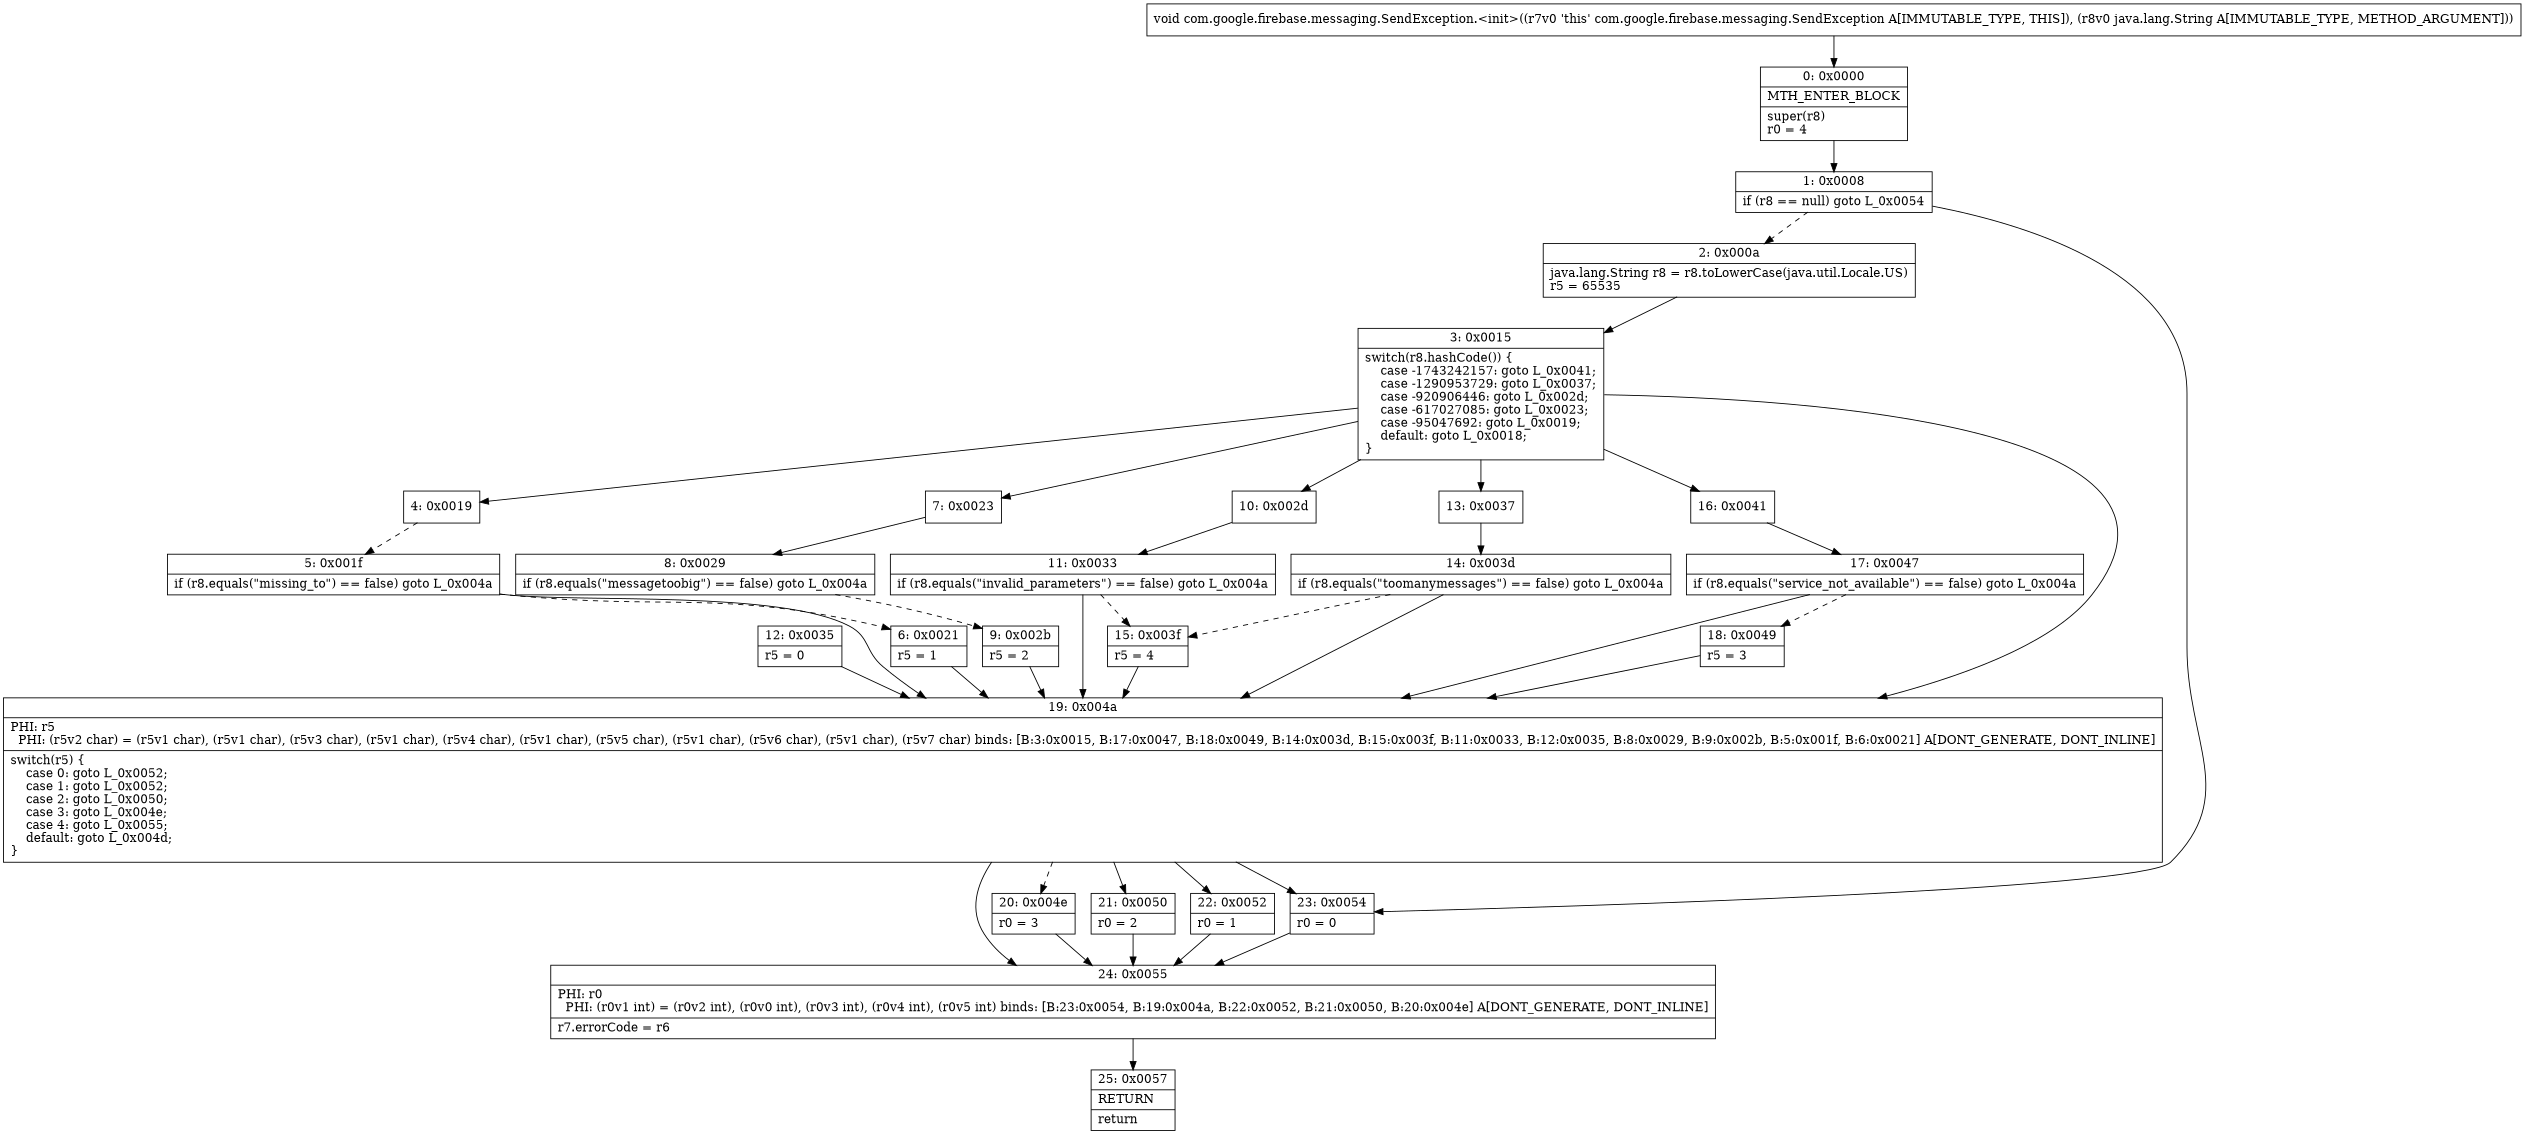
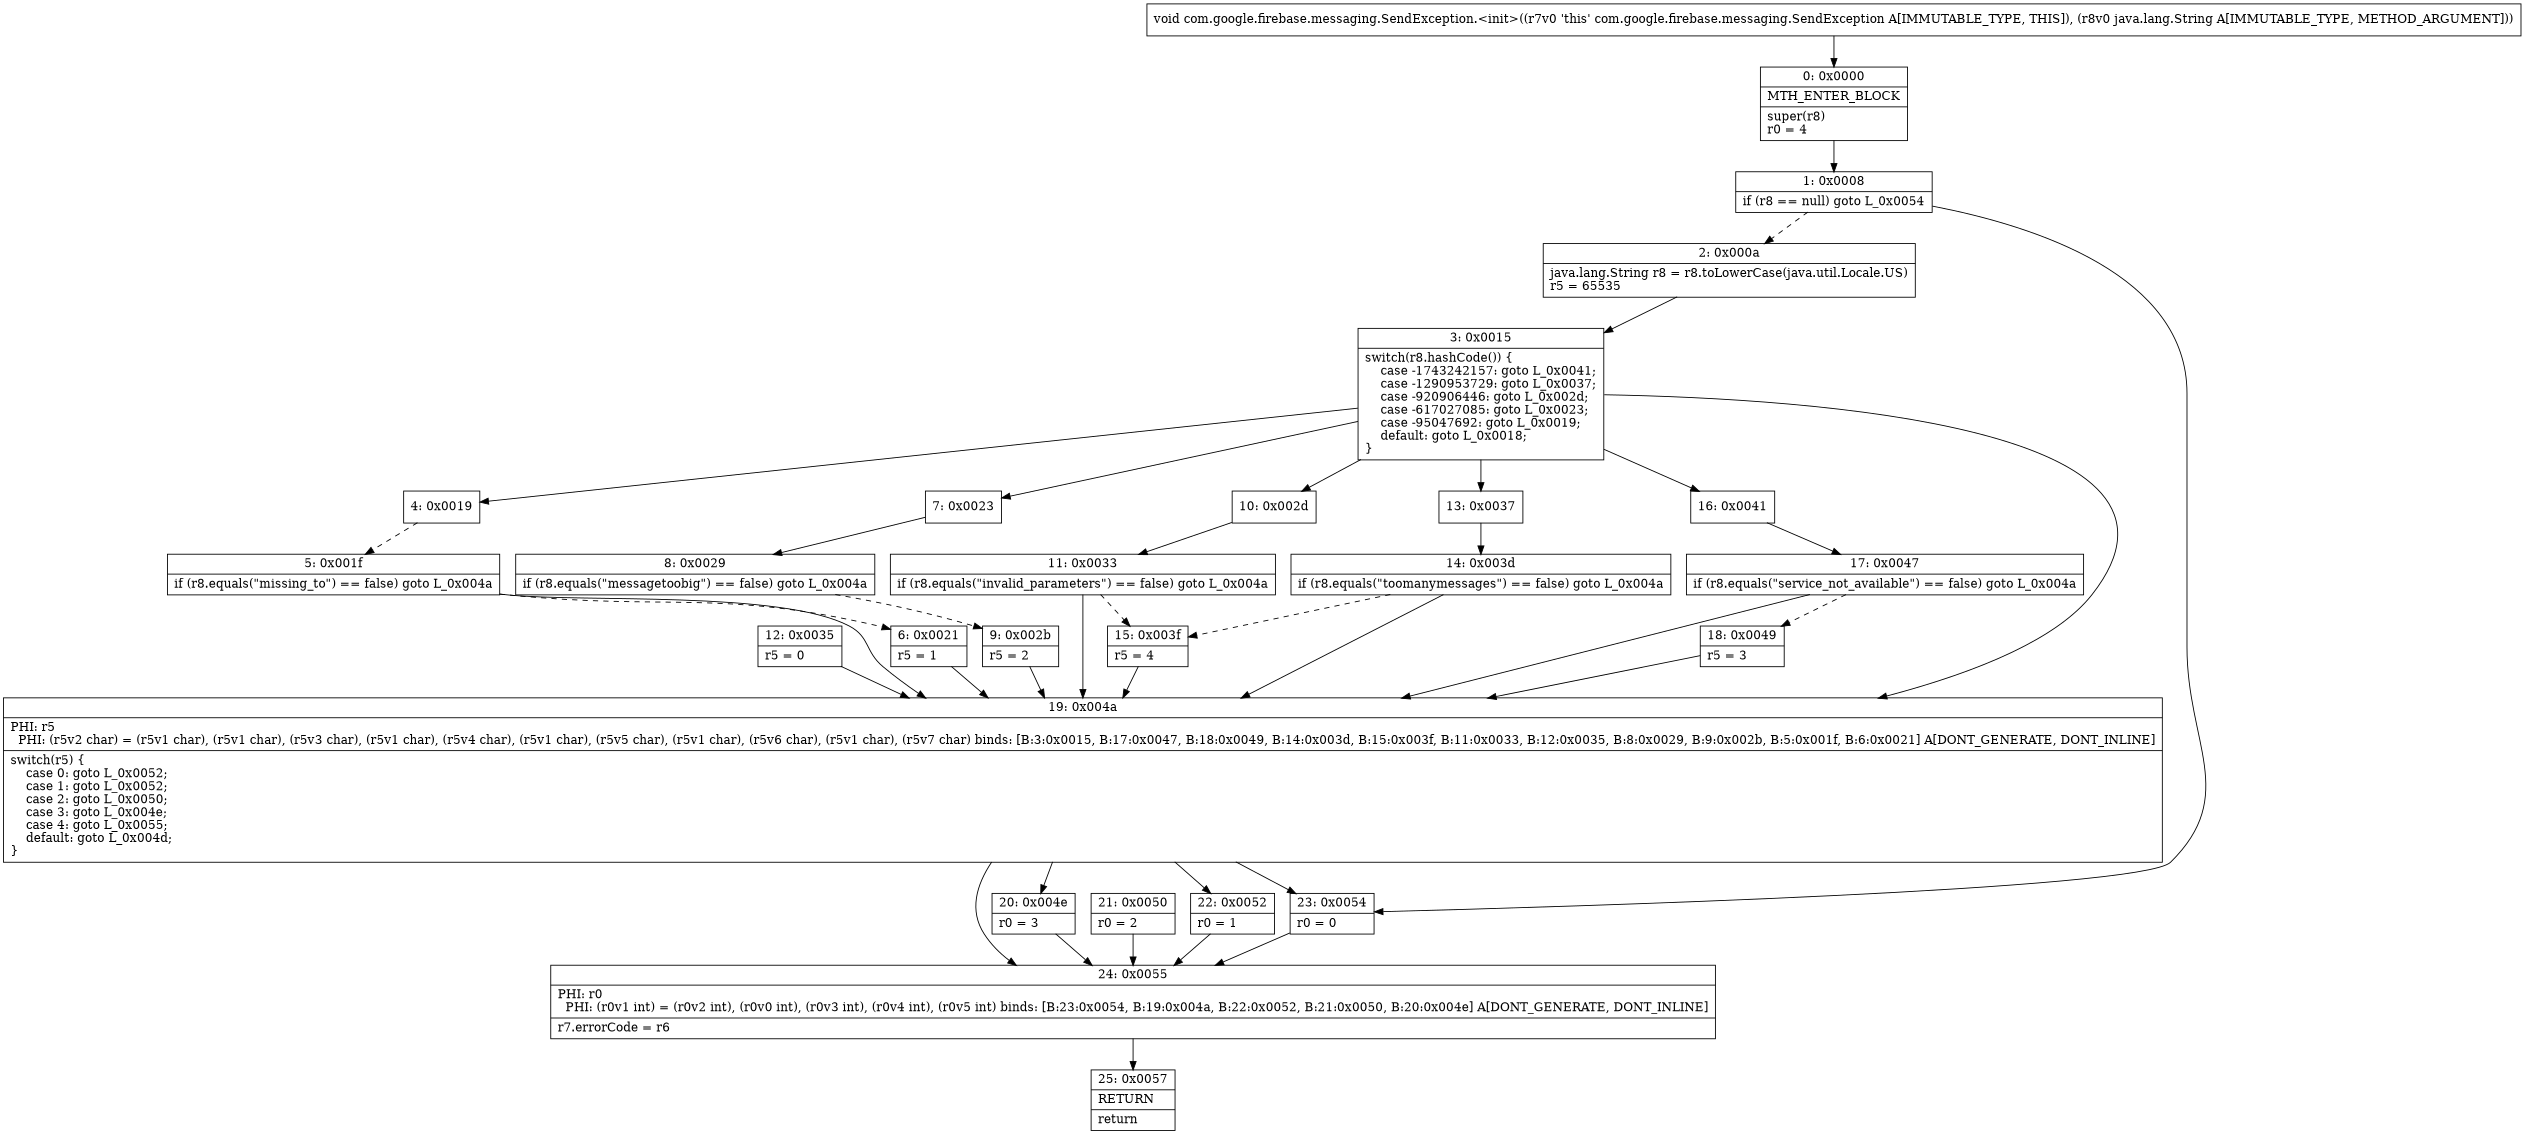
(1048, 874) -> (1048, 874)
(1118, 874) -> none
